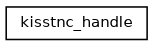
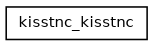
(77, 23) -> (77, 23)
